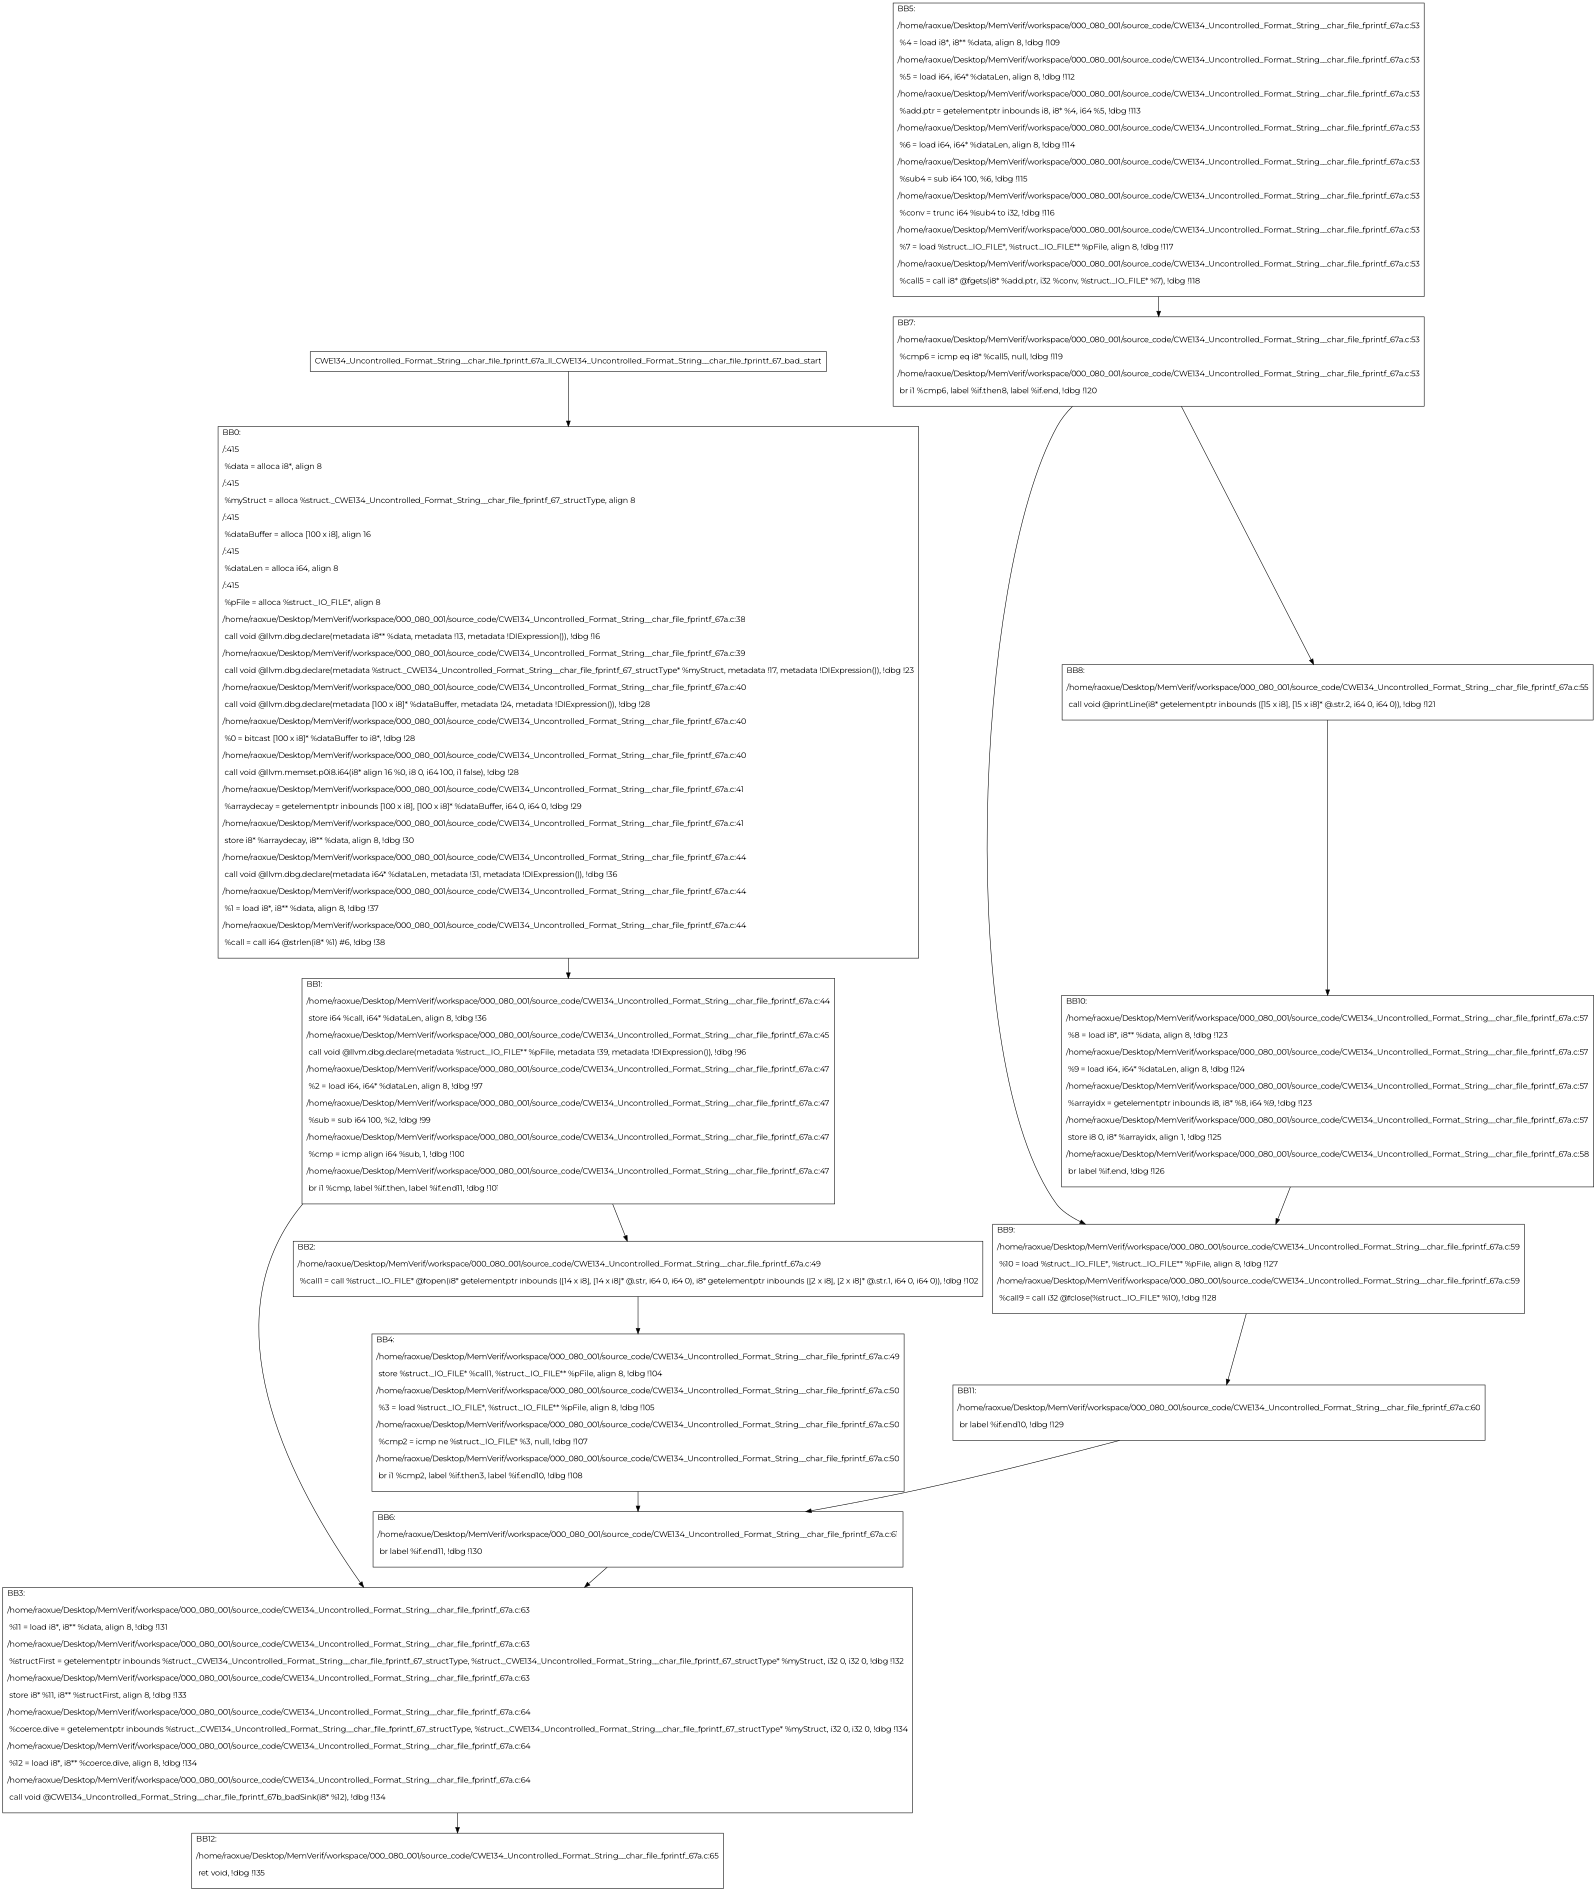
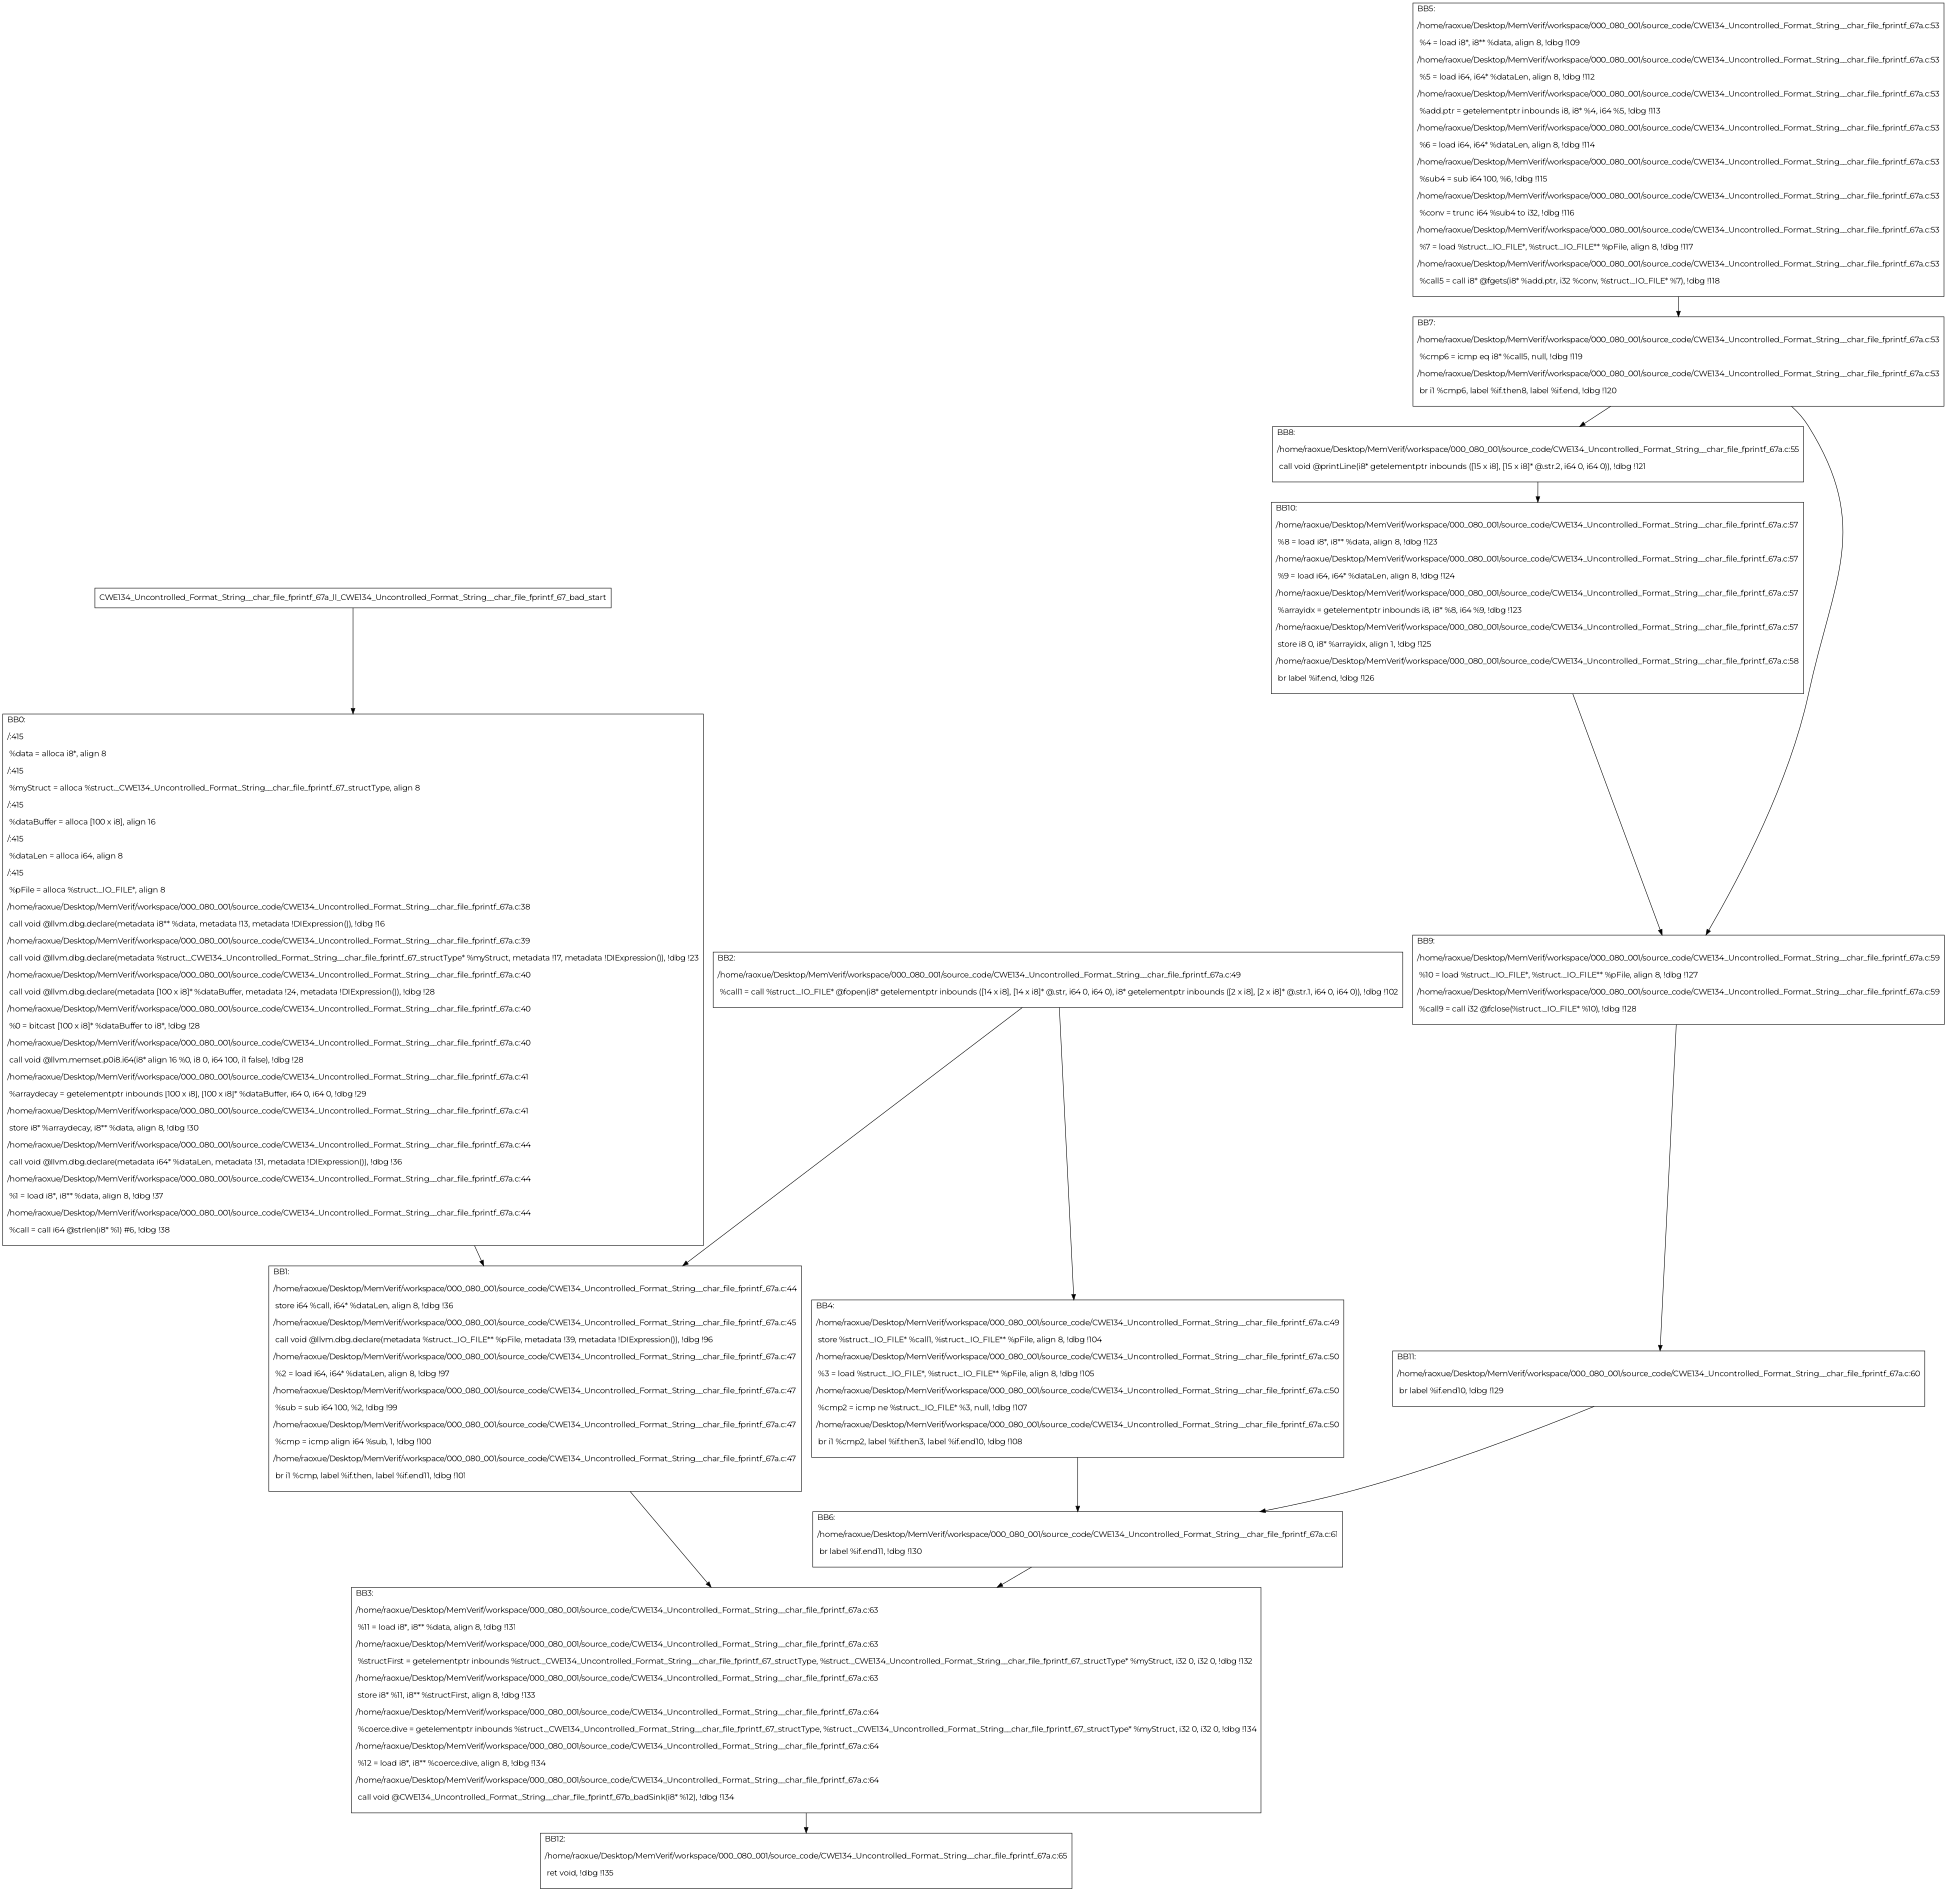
(619, 1220) -> (855, 1135)
